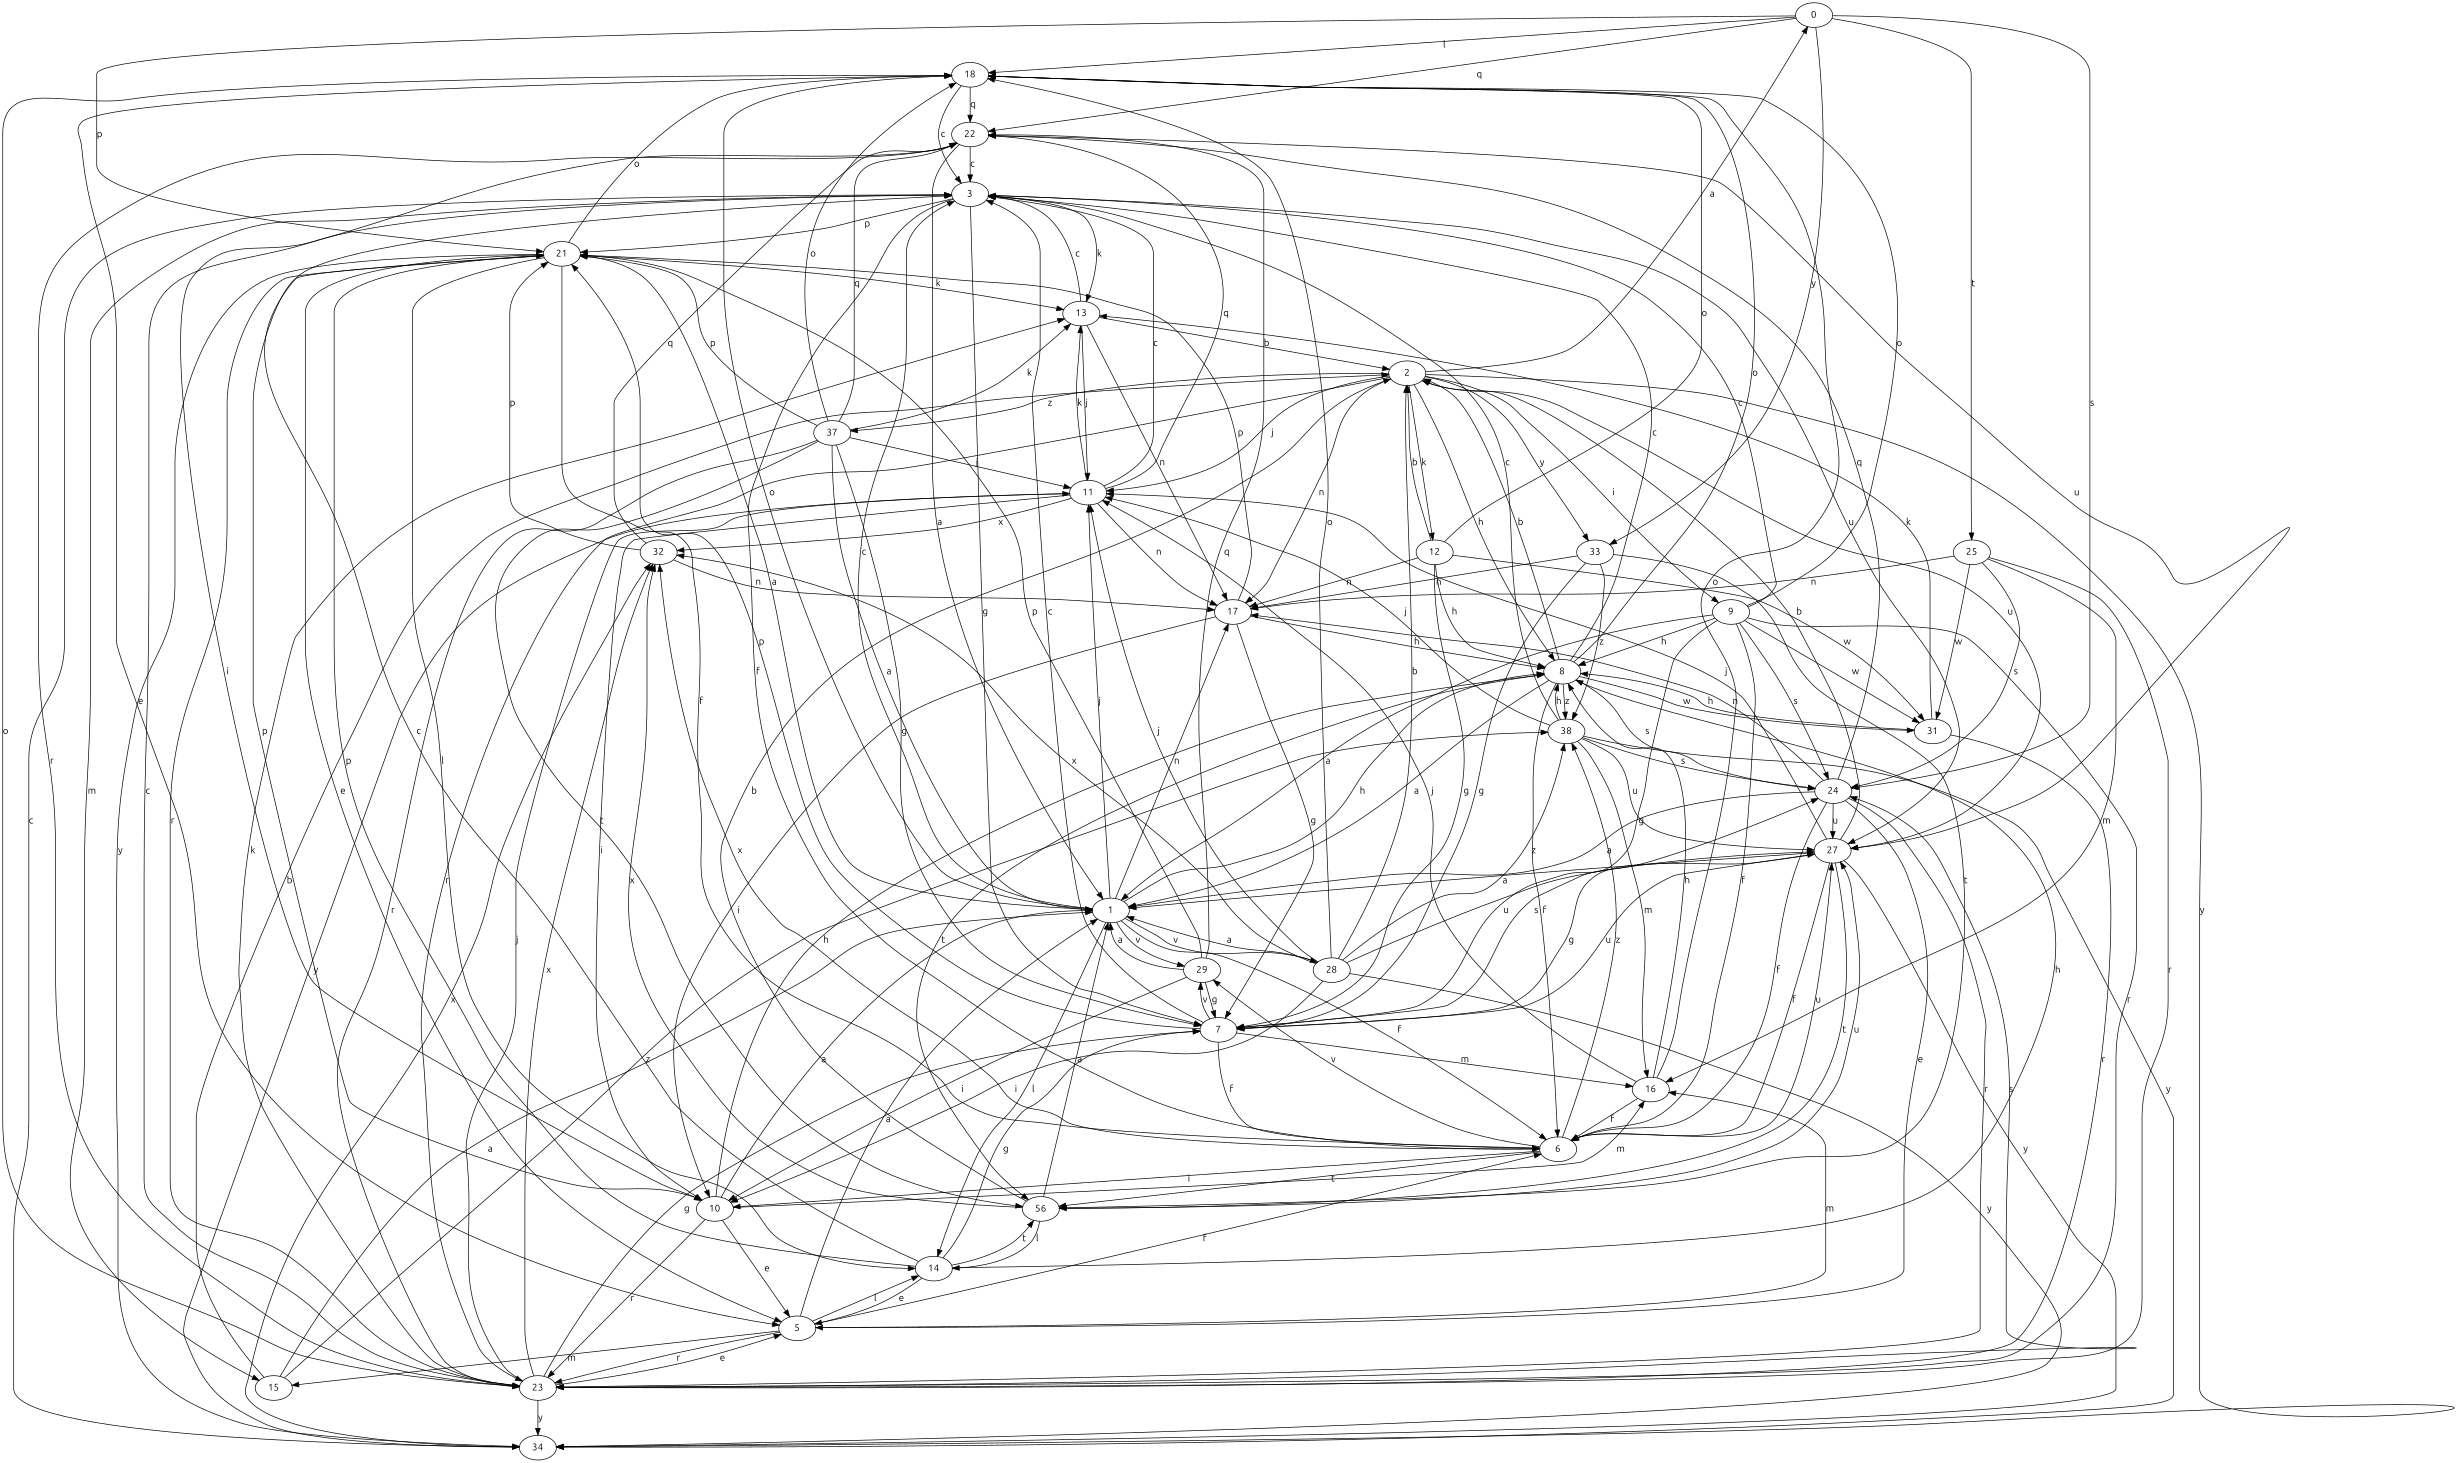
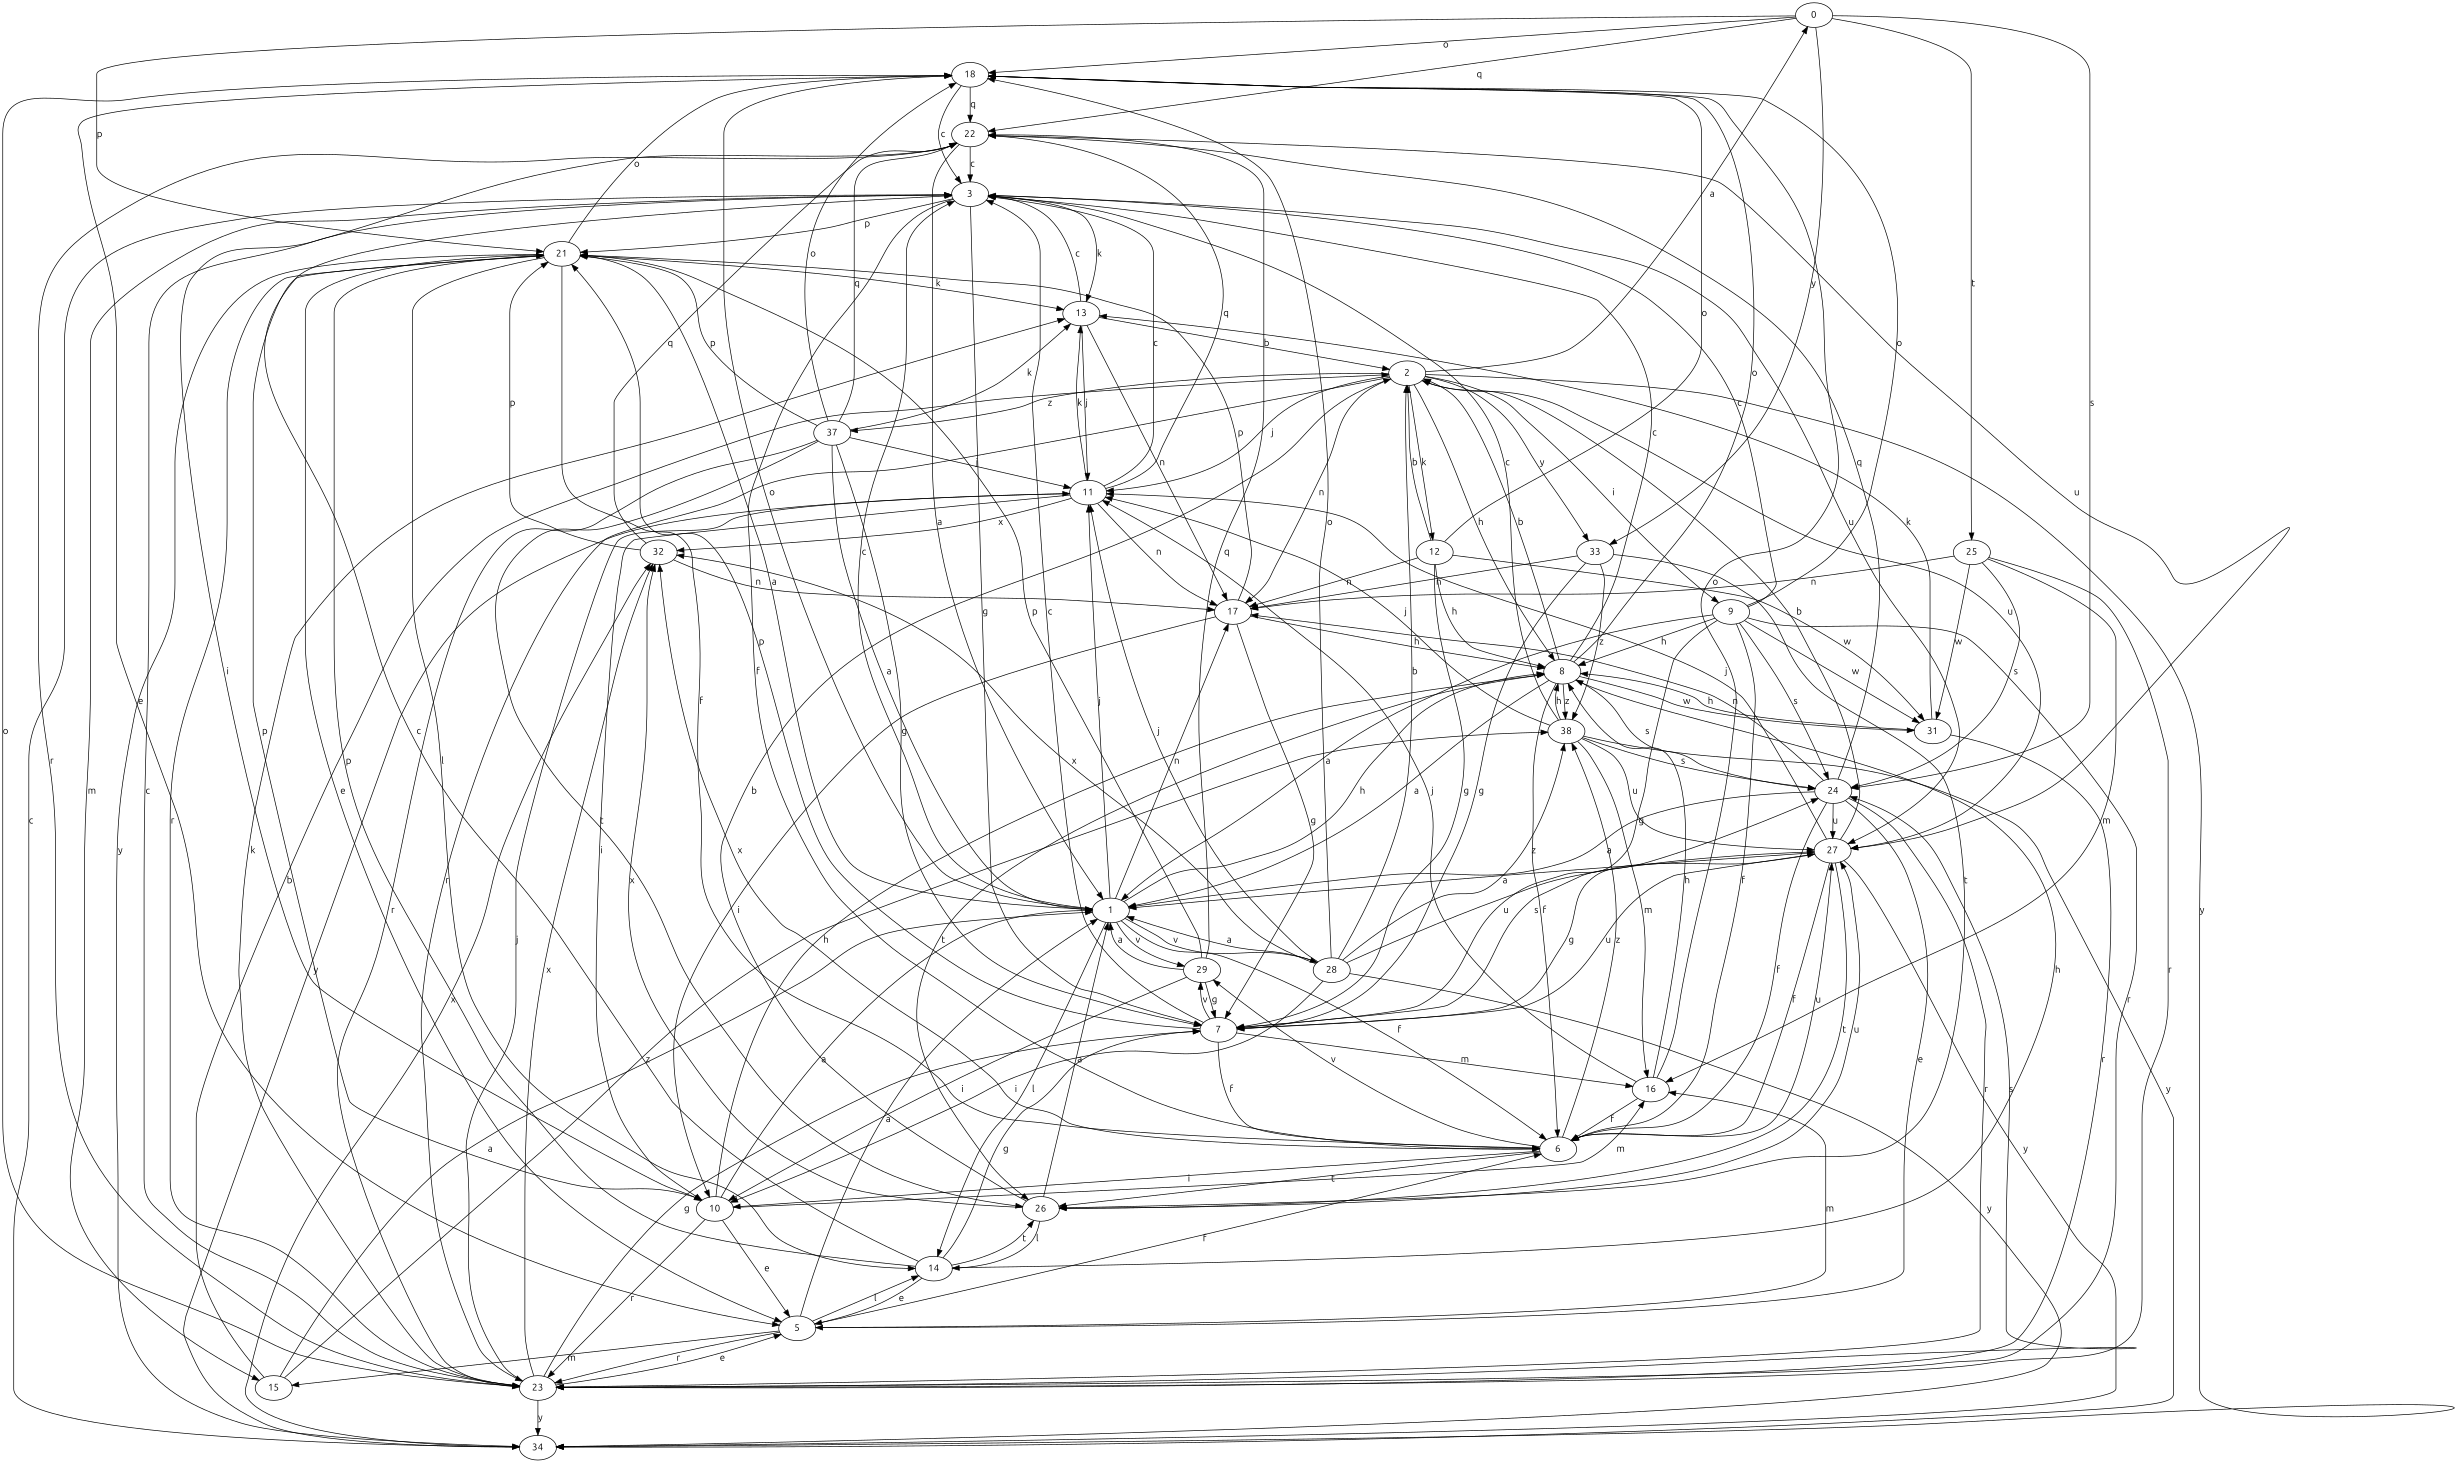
(1444, 45) -> (1446, 45)
(1041, 1209) -> (1041, 1209)
